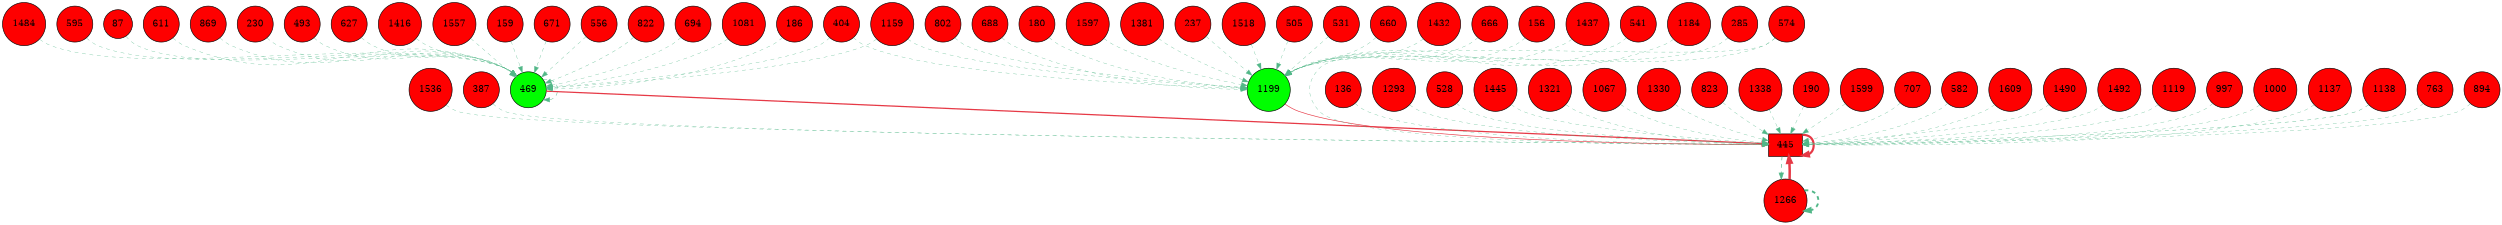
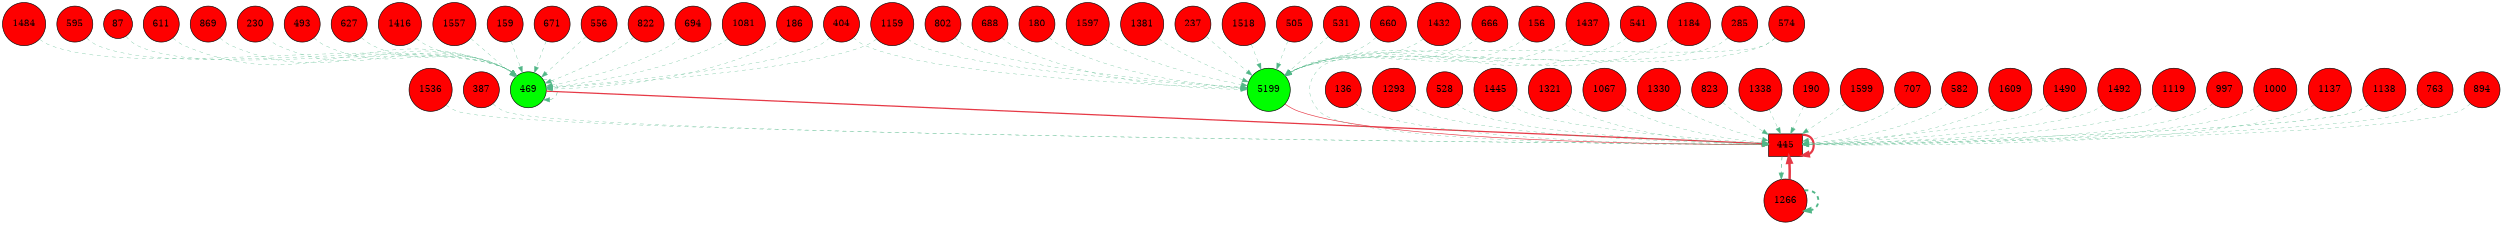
(1269, 90) -> (1269, 90)
